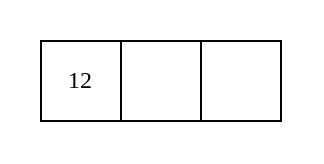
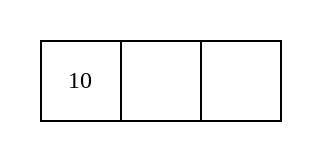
(81, 81) -> (81, 81)
